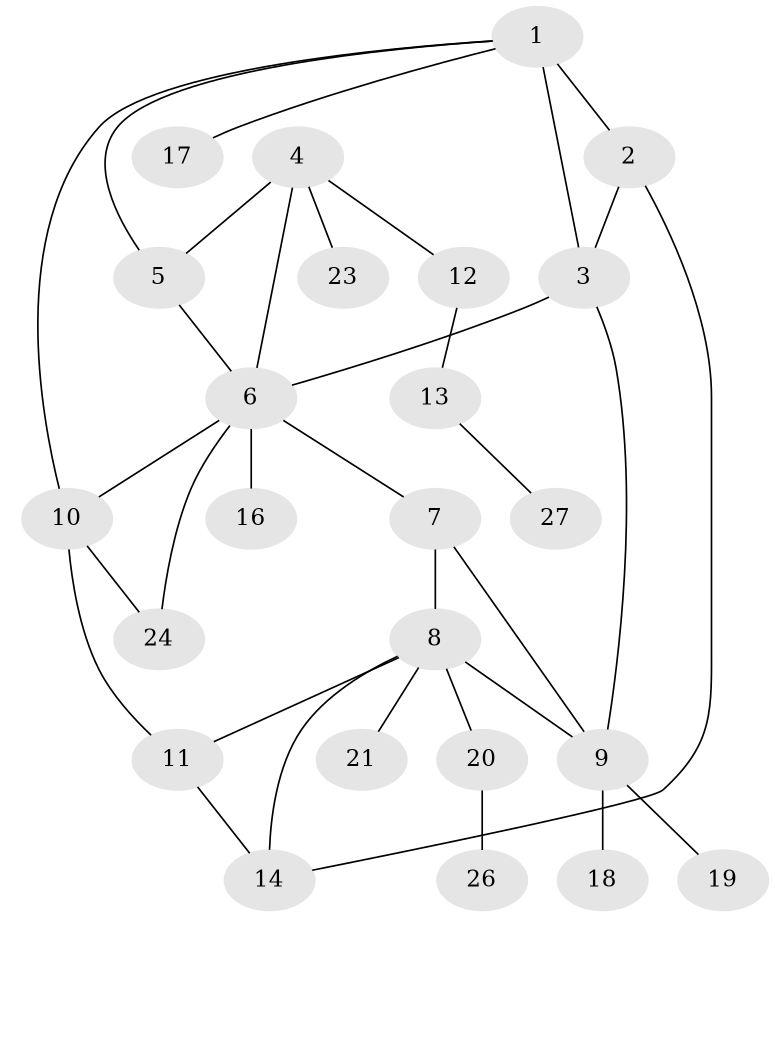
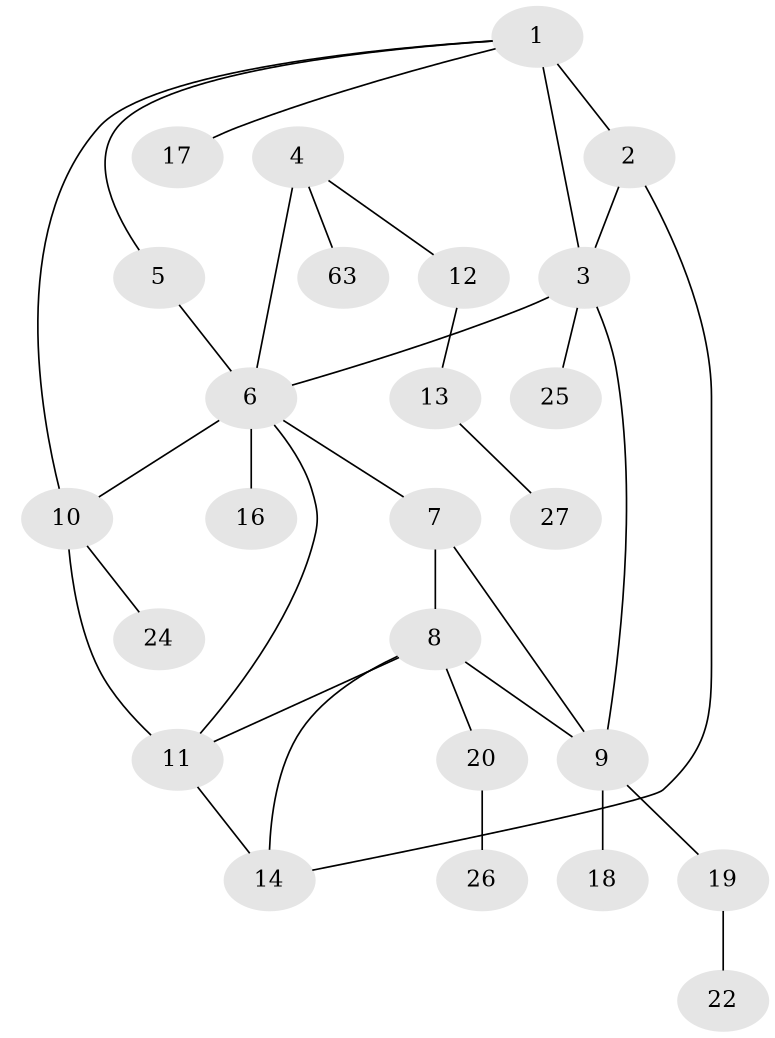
(228, 218) -> none
(343, 278) -> (343, 278)
none -> (556, 398)
(182, 512) -> (297, 587)
(362, 760) -> none
none -> (723, 1001)
